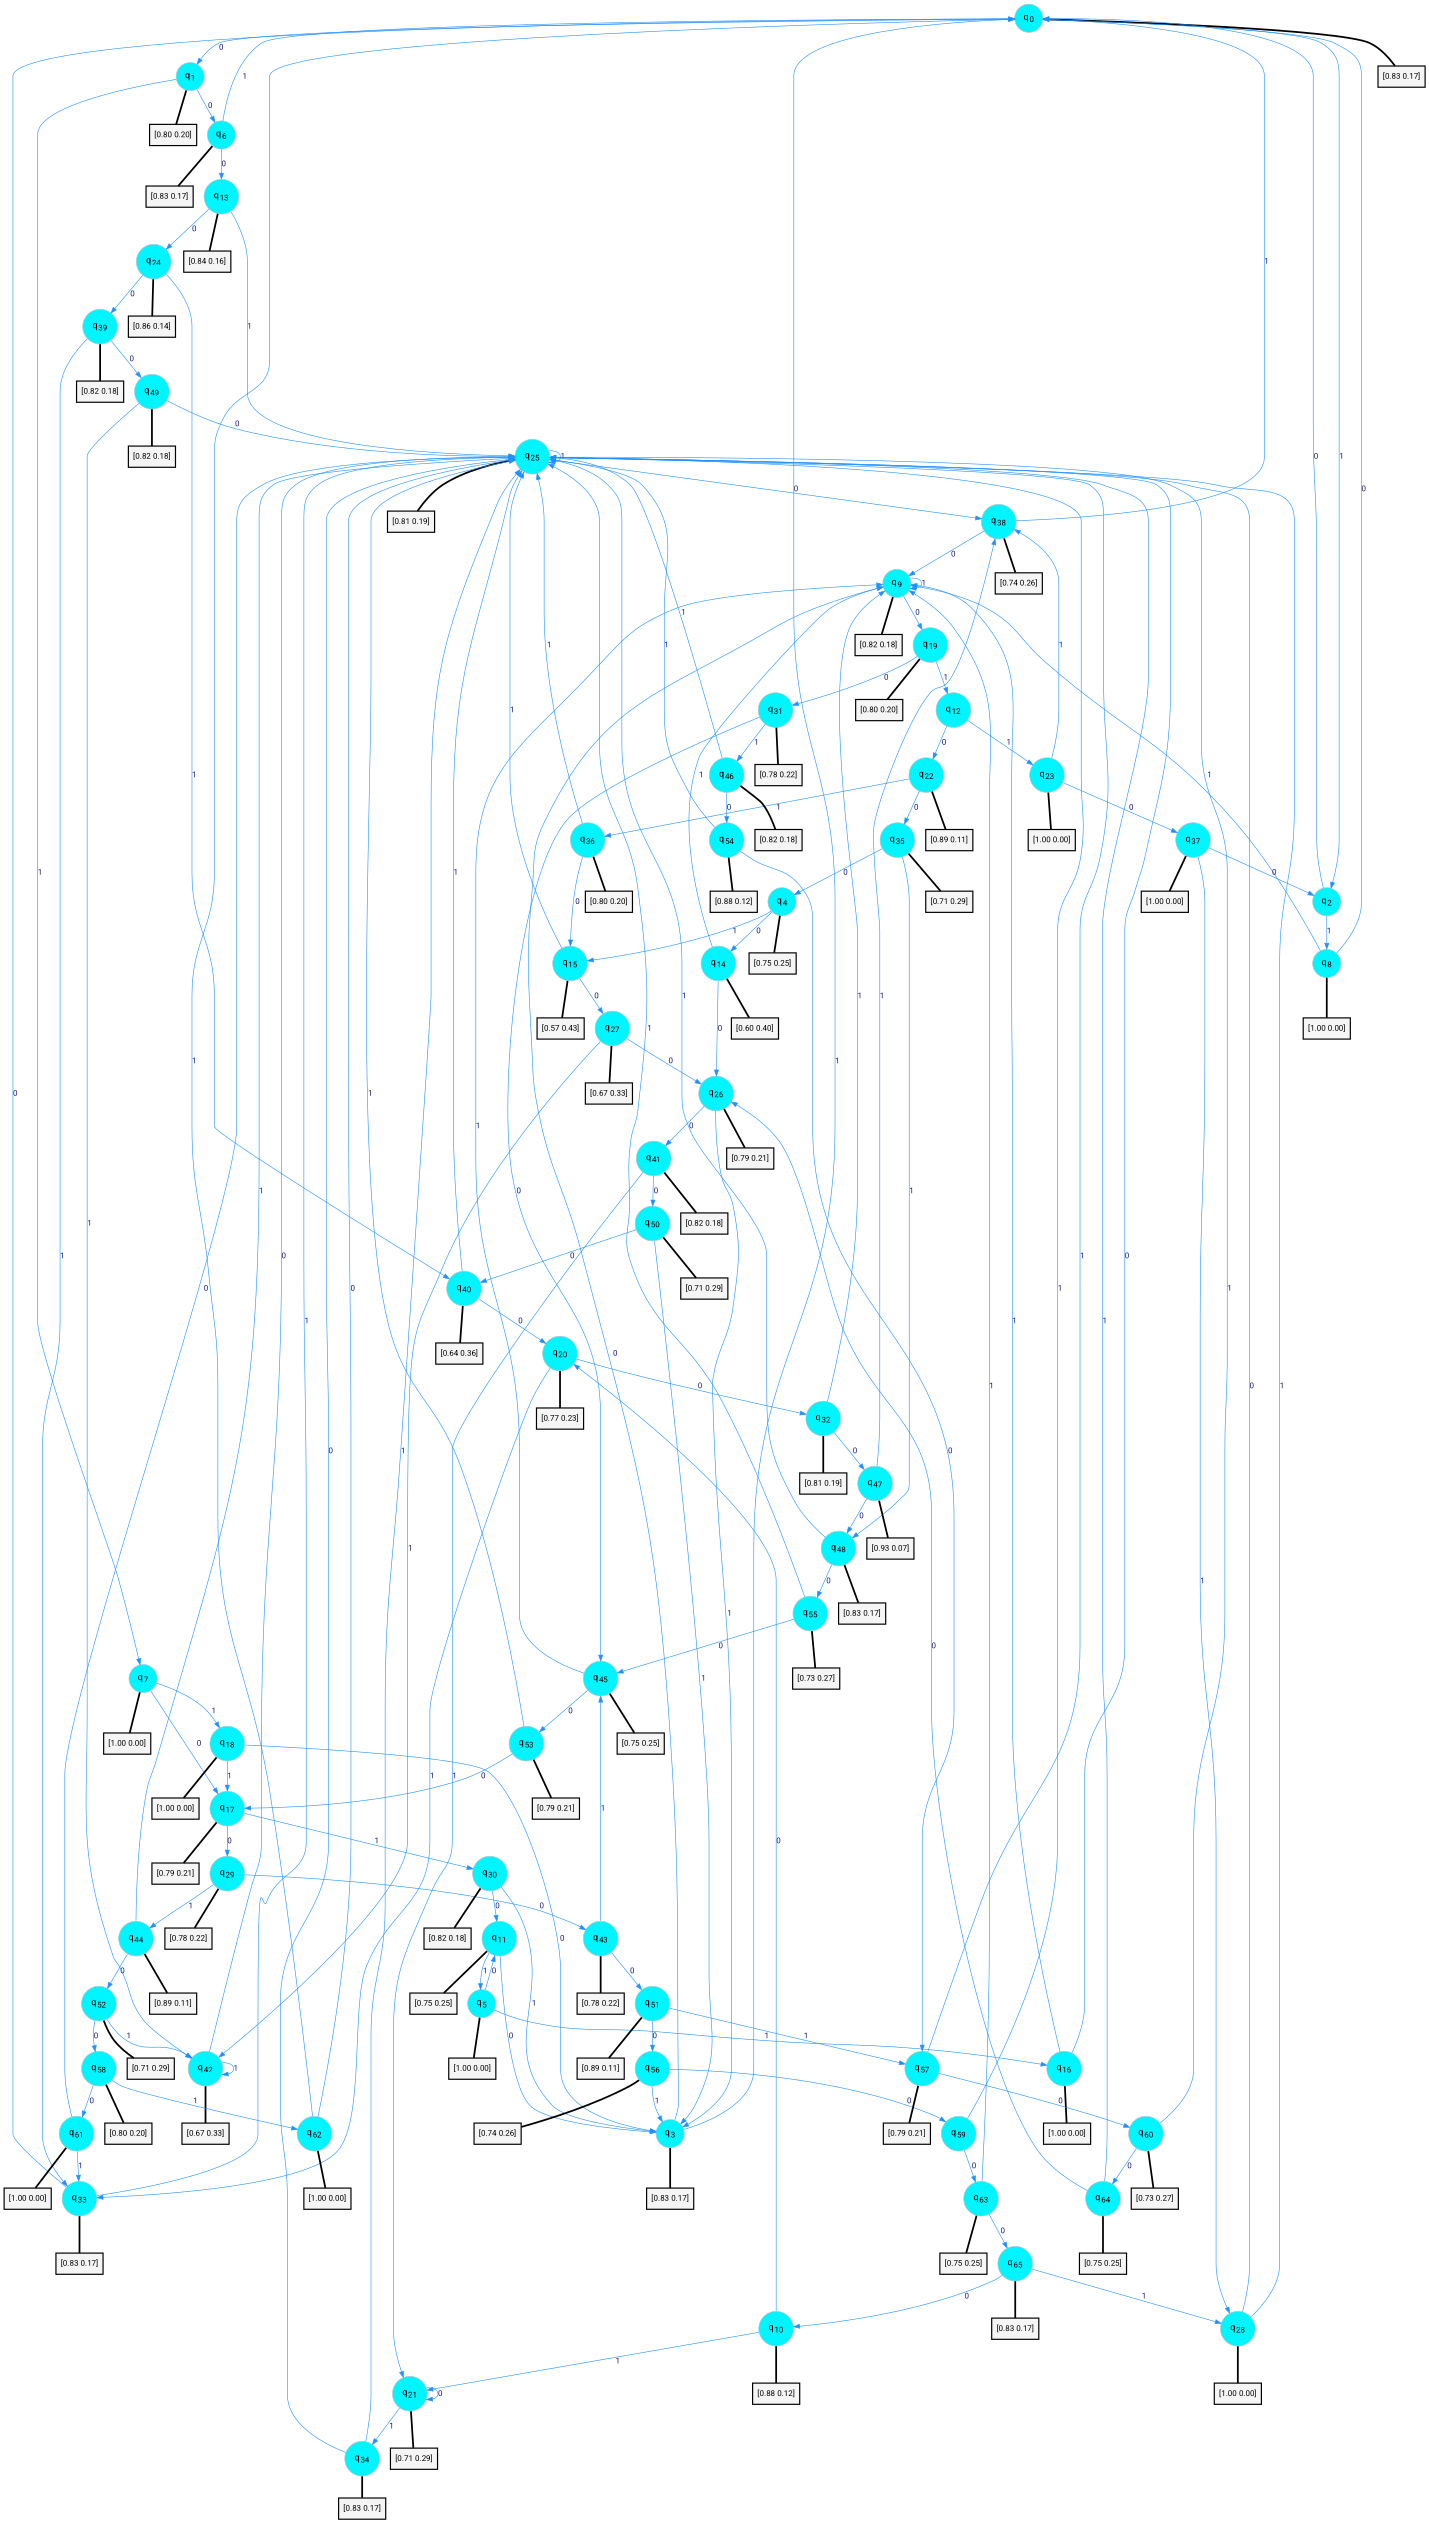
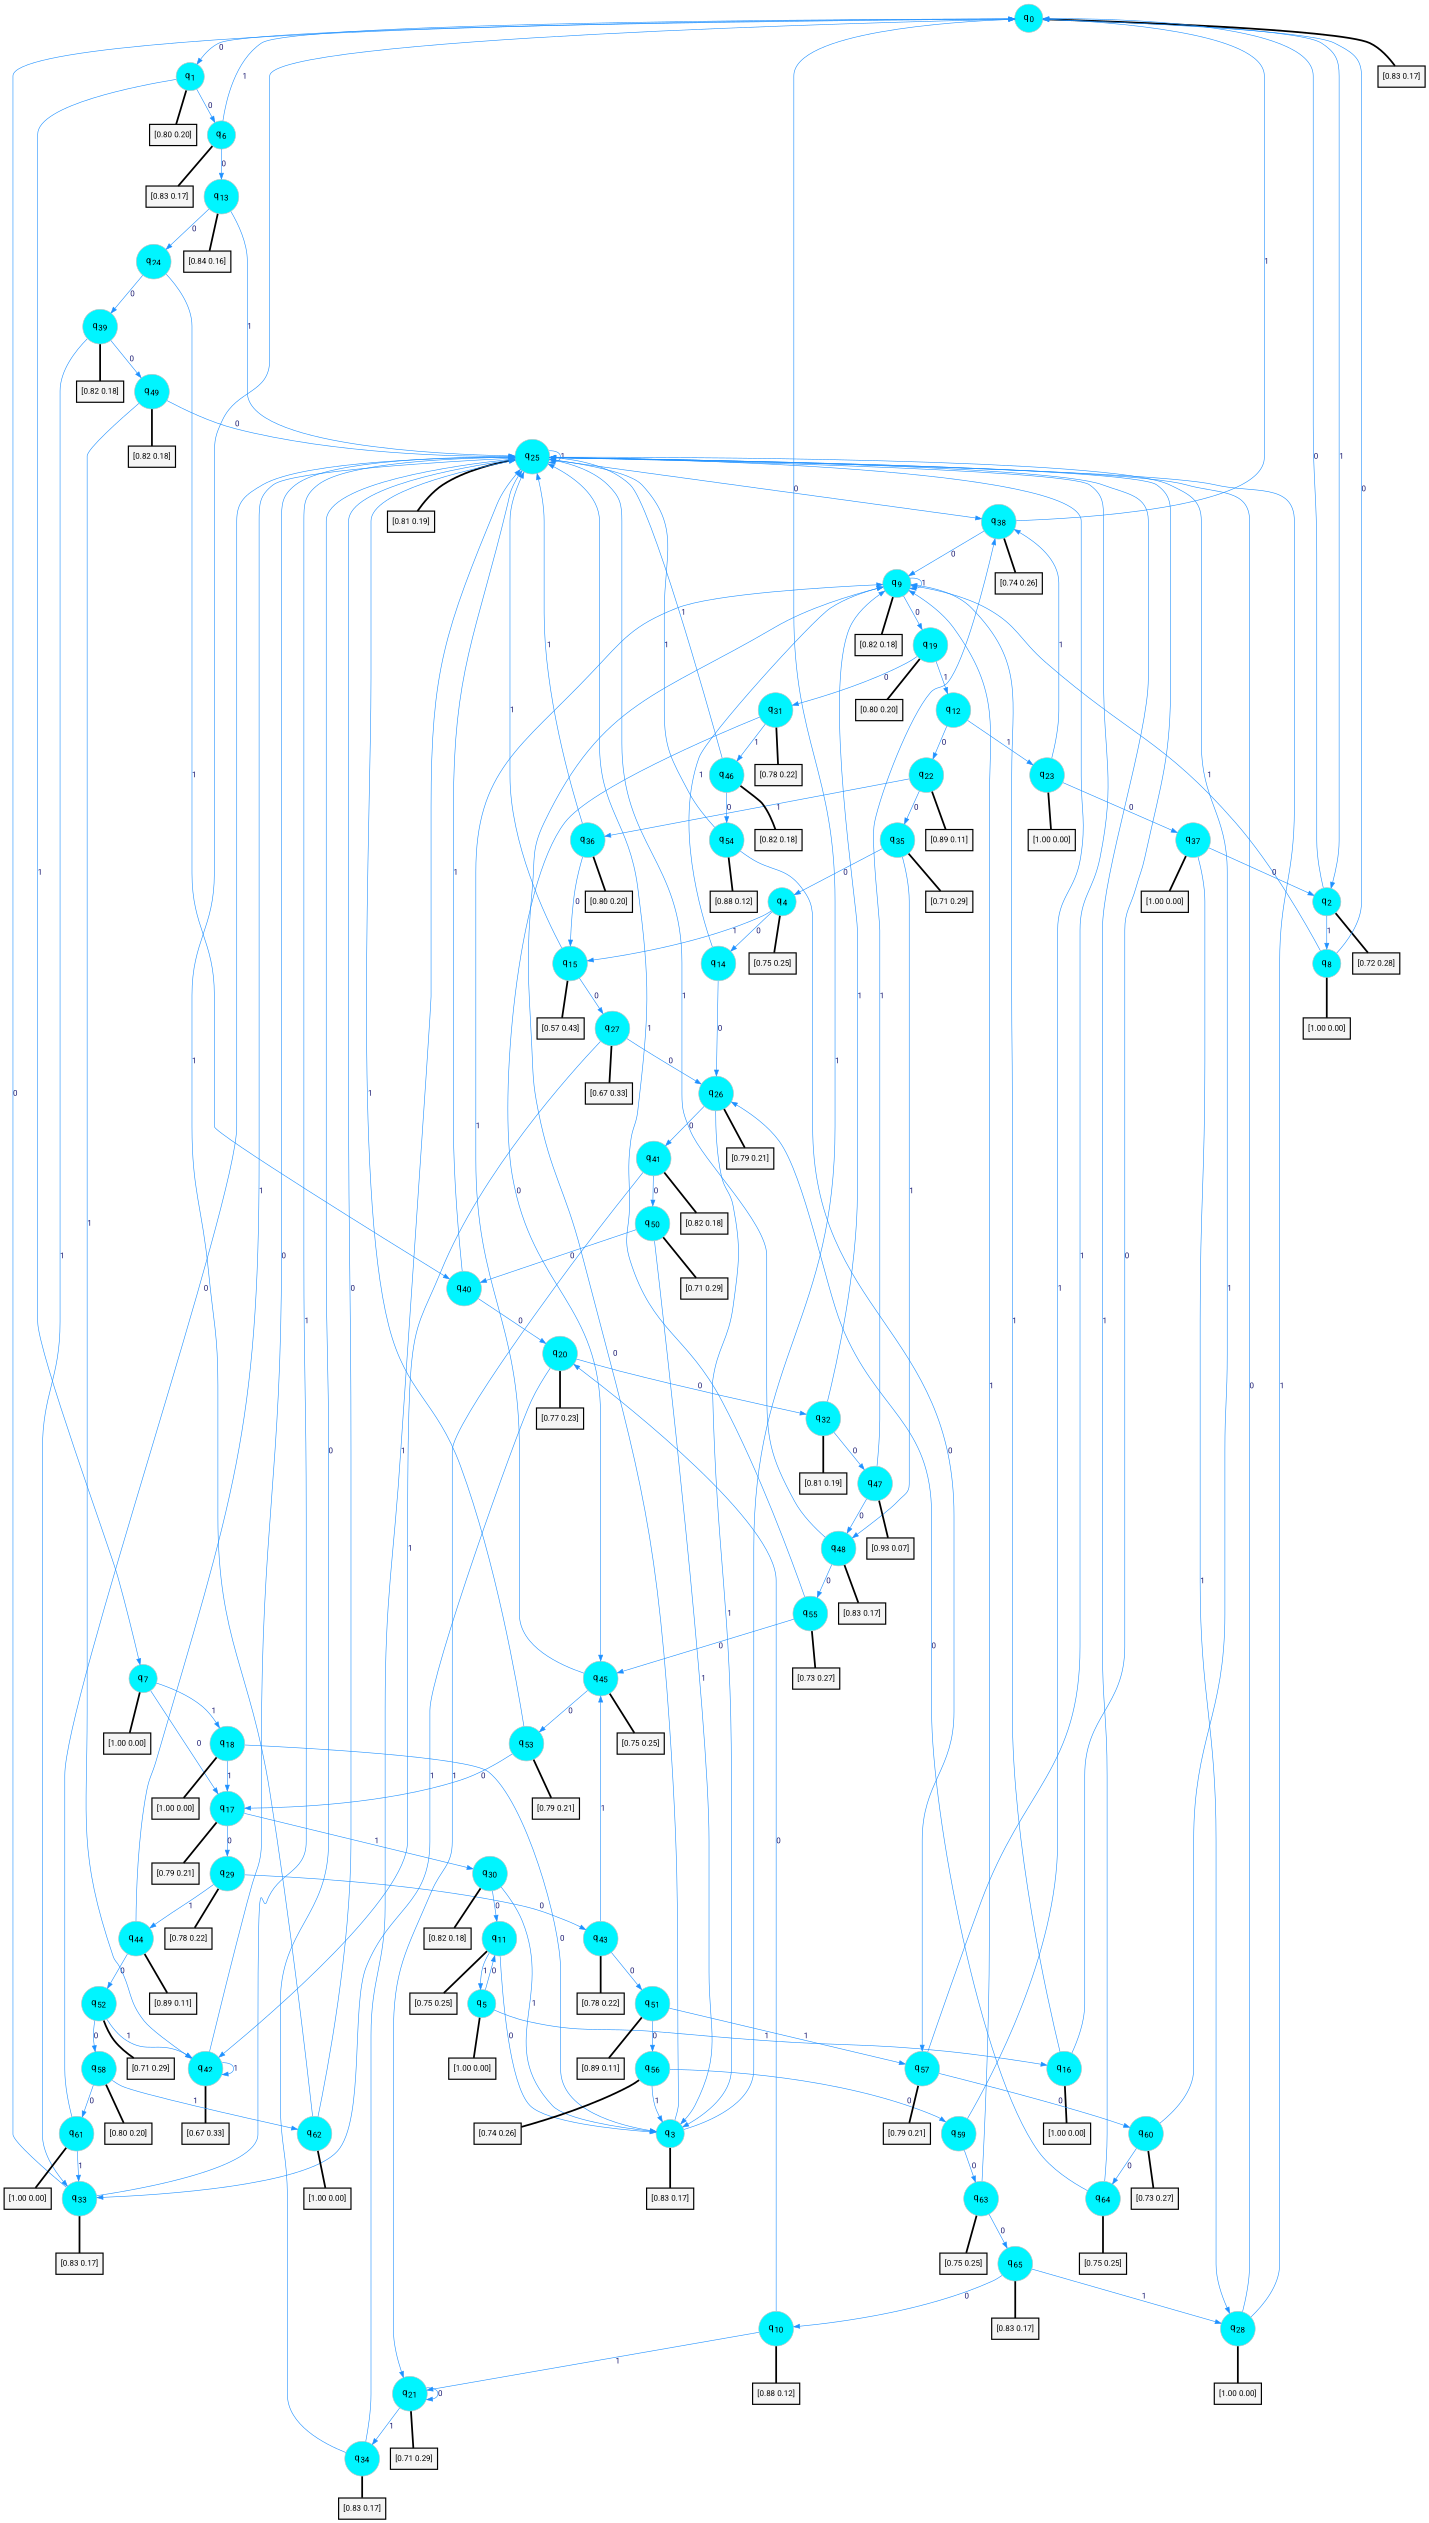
(152, 327) -> none
none -> (1376, 963)
(755, 1028) -> none
(459, 1354) -> none
